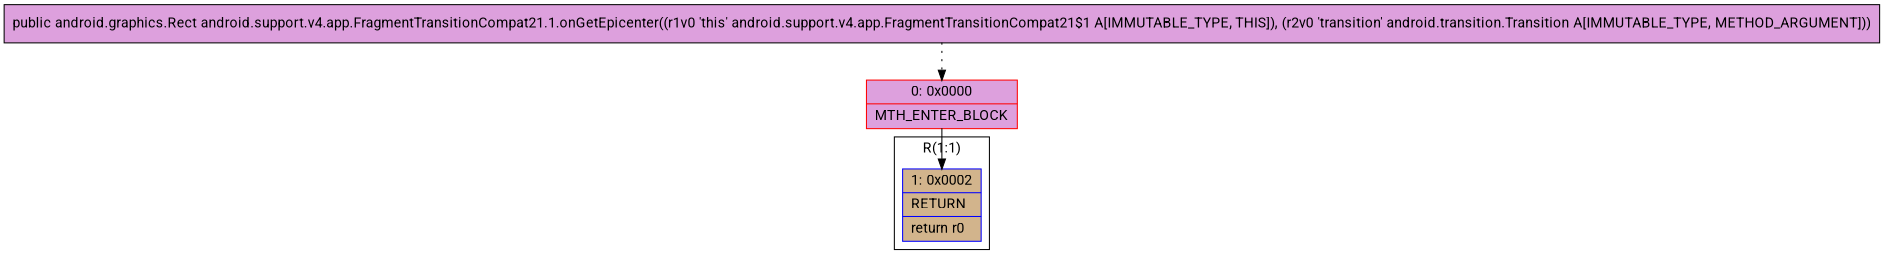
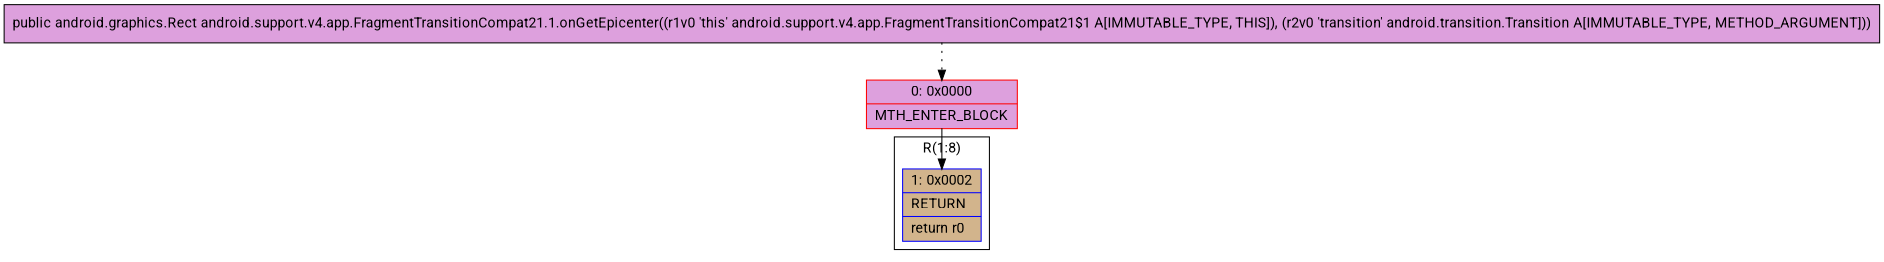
(942, 149) -> (942, 149)
